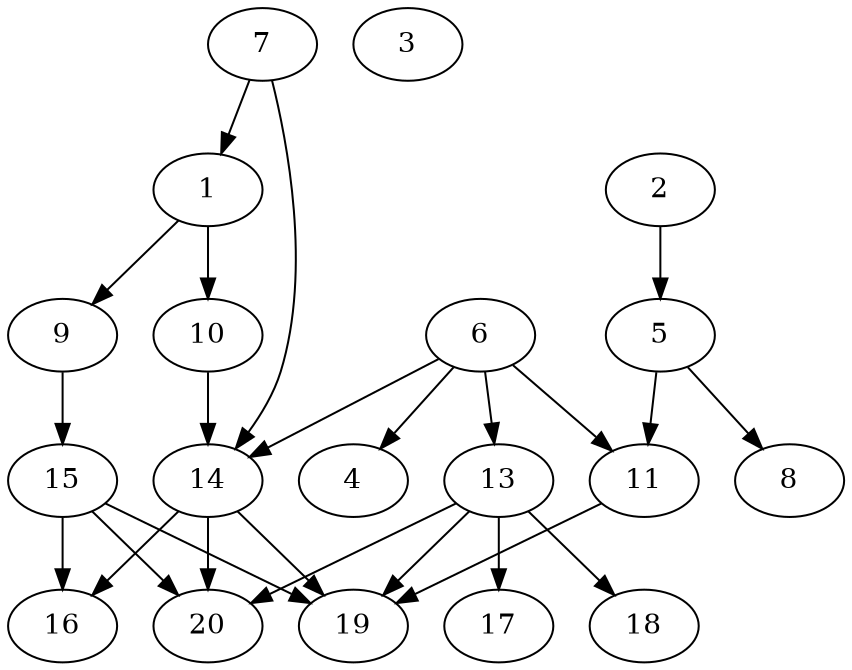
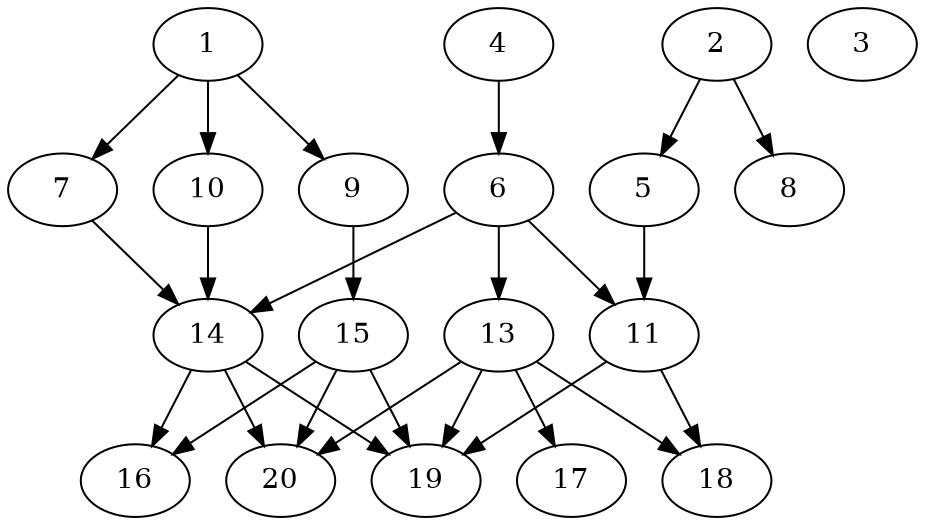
(239, 107) -> (143, 110)
none -> (676, 399)
(424, 400) -> (499, 107)
(718, 400) -> (749, 108)
